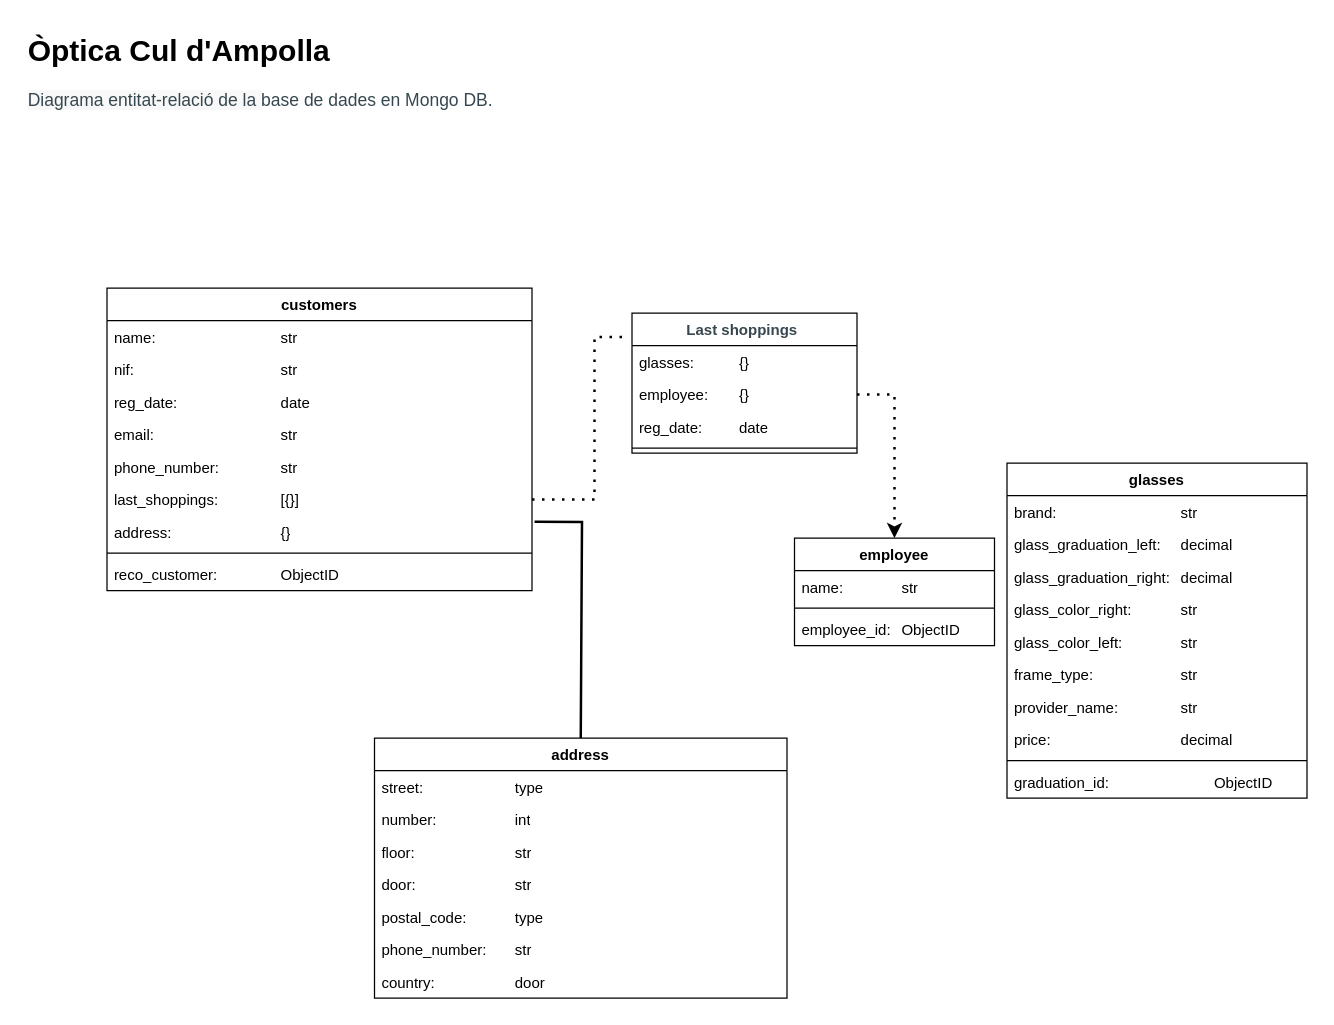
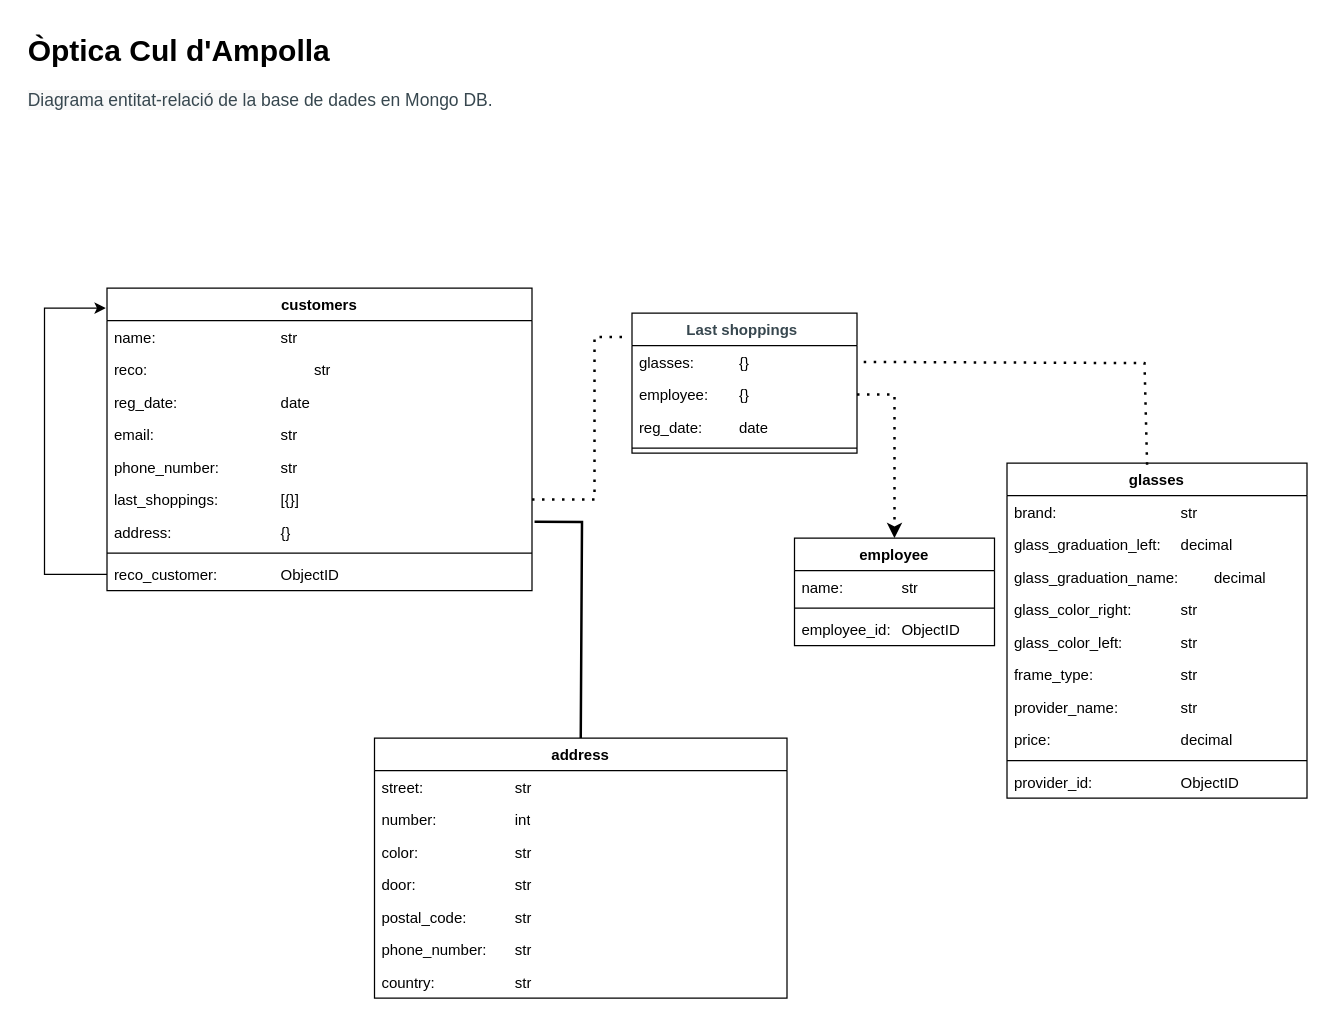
none -> (1054, 363)
(165, 371) -> (171, 371)
none -> (44, 444)
(1135, 578) -> (1133, 578)
(1118, 783) -> (1109, 783)
(443, 788) -> (439, 788)
(431, 853) -> (431, 853)
(456, 918) -> (452, 918)
(447, 983) -> (443, 983)
